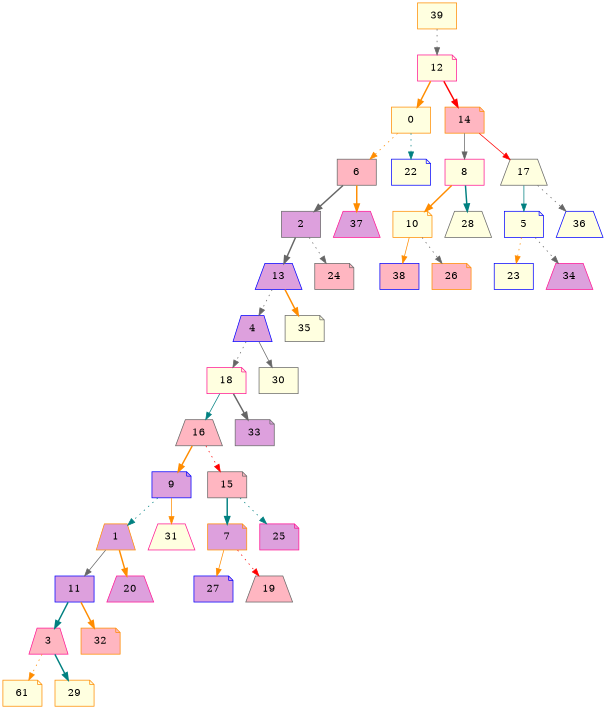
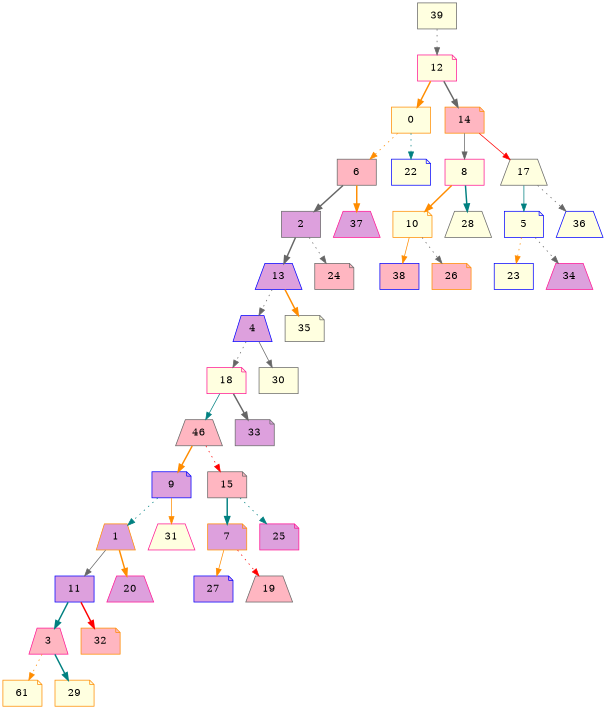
(437, 16) -> (437, 16)
(449, 91) -> (449, 91)
(199, 433) -> (199, 433)
(86, 612) -> (86, 612)
